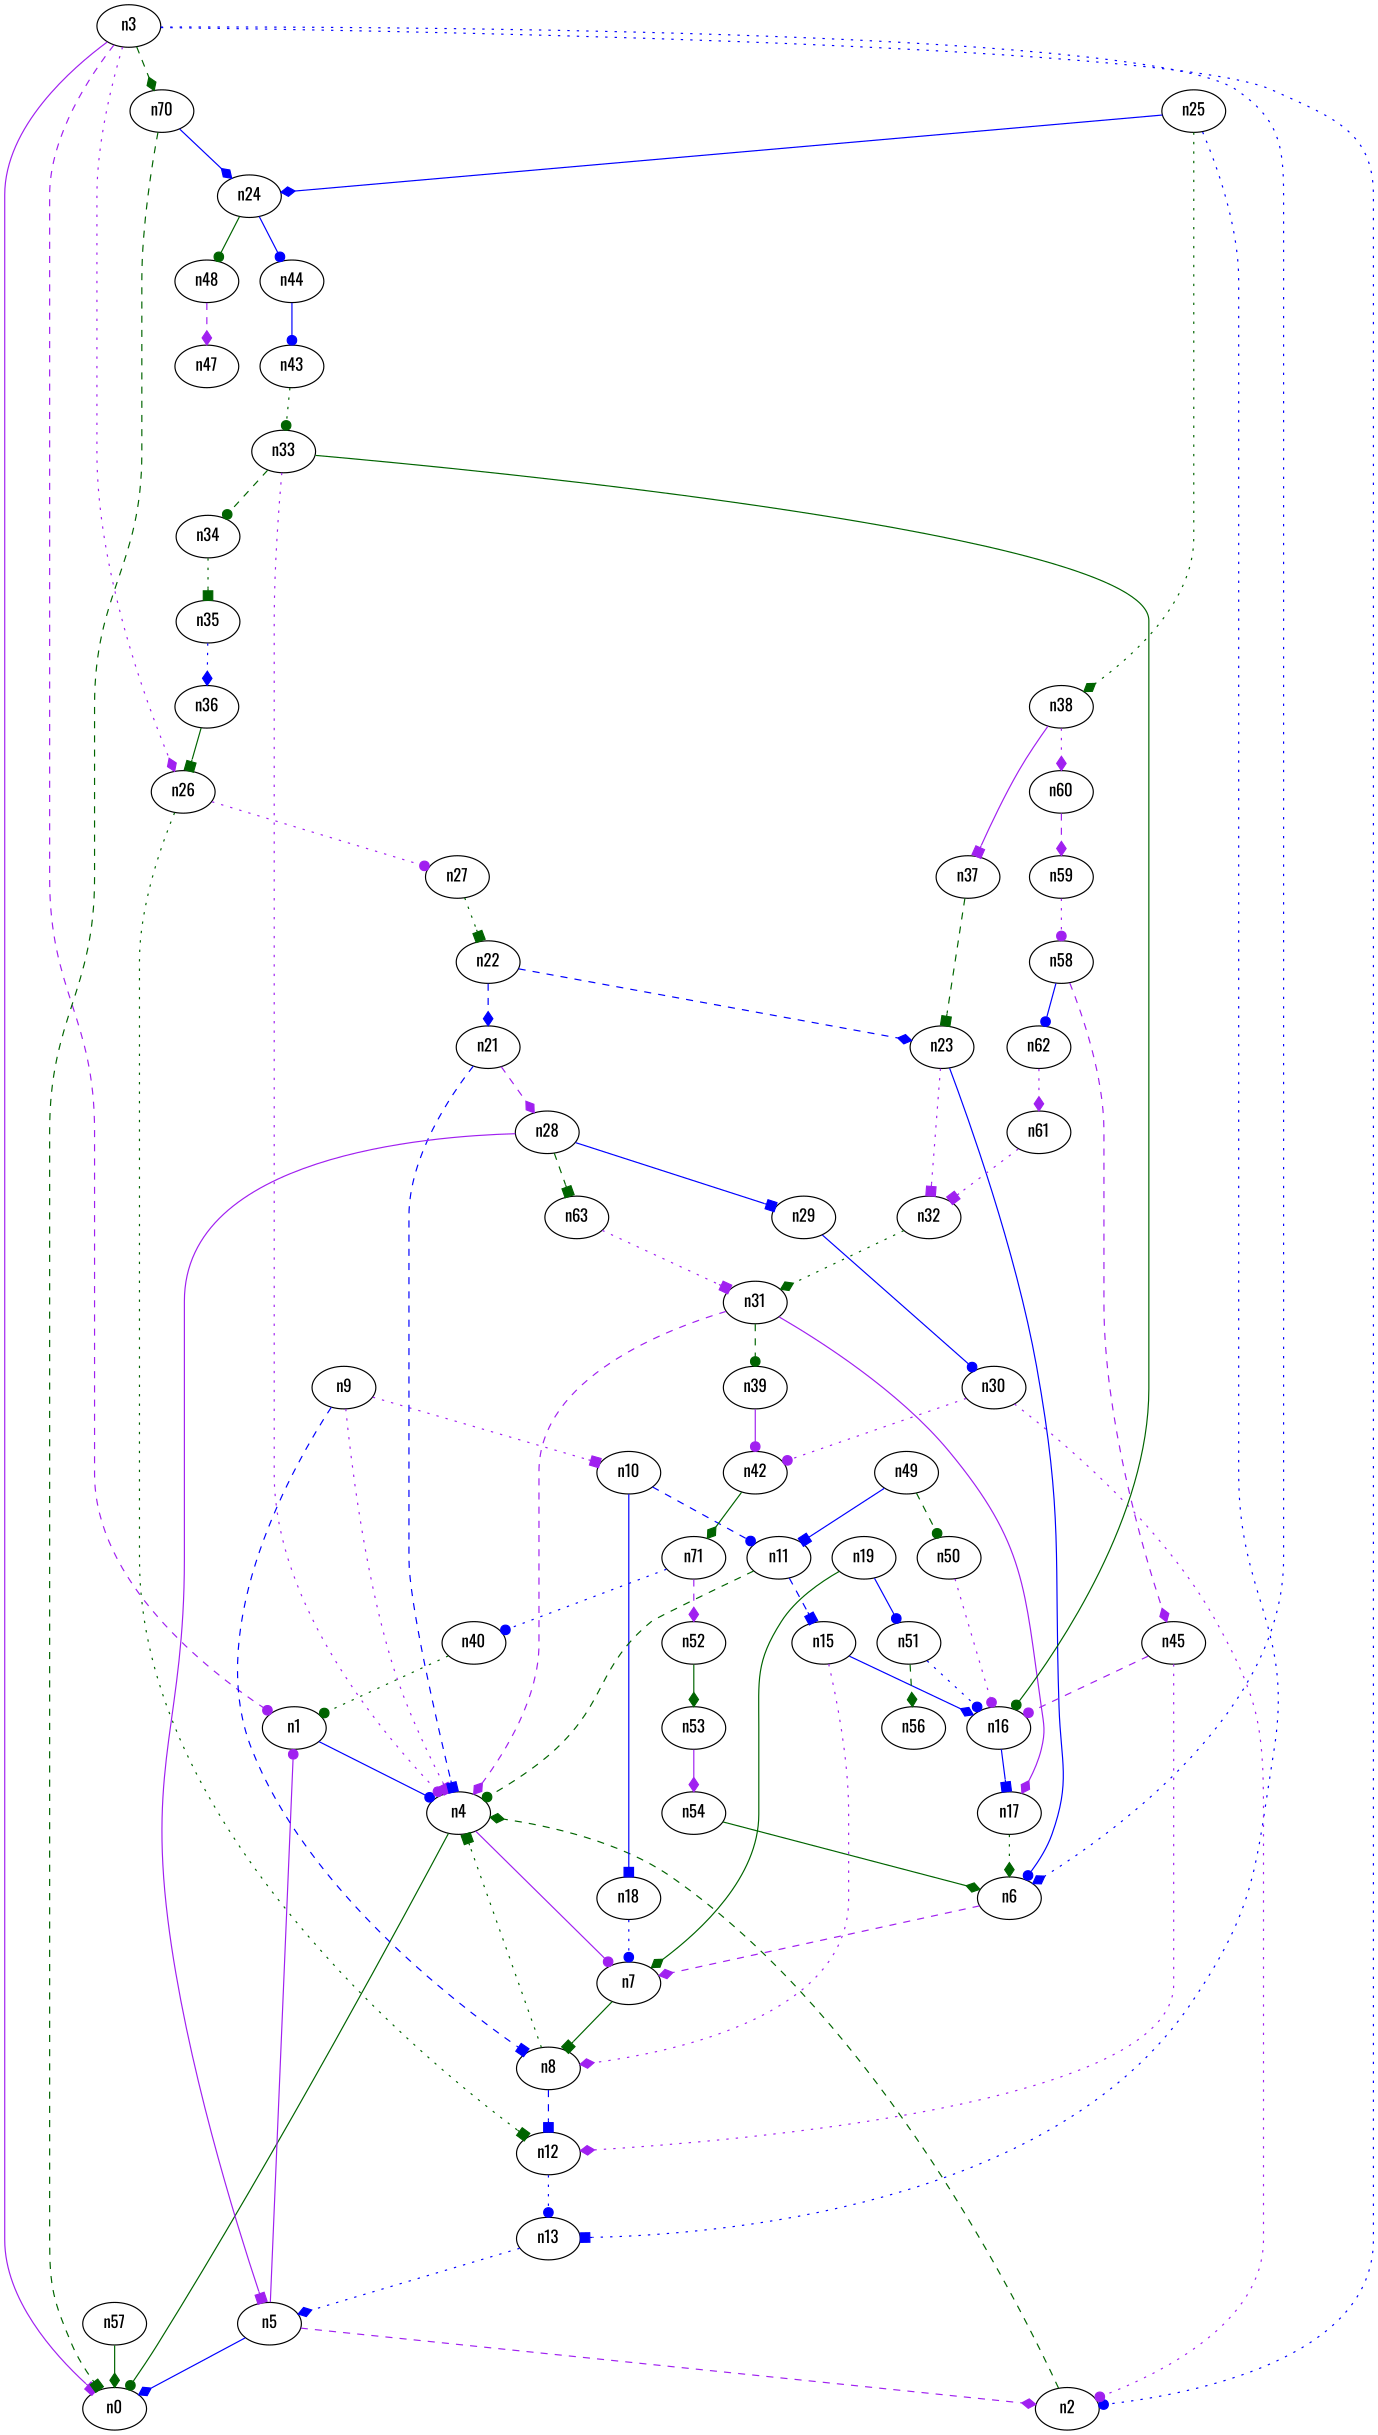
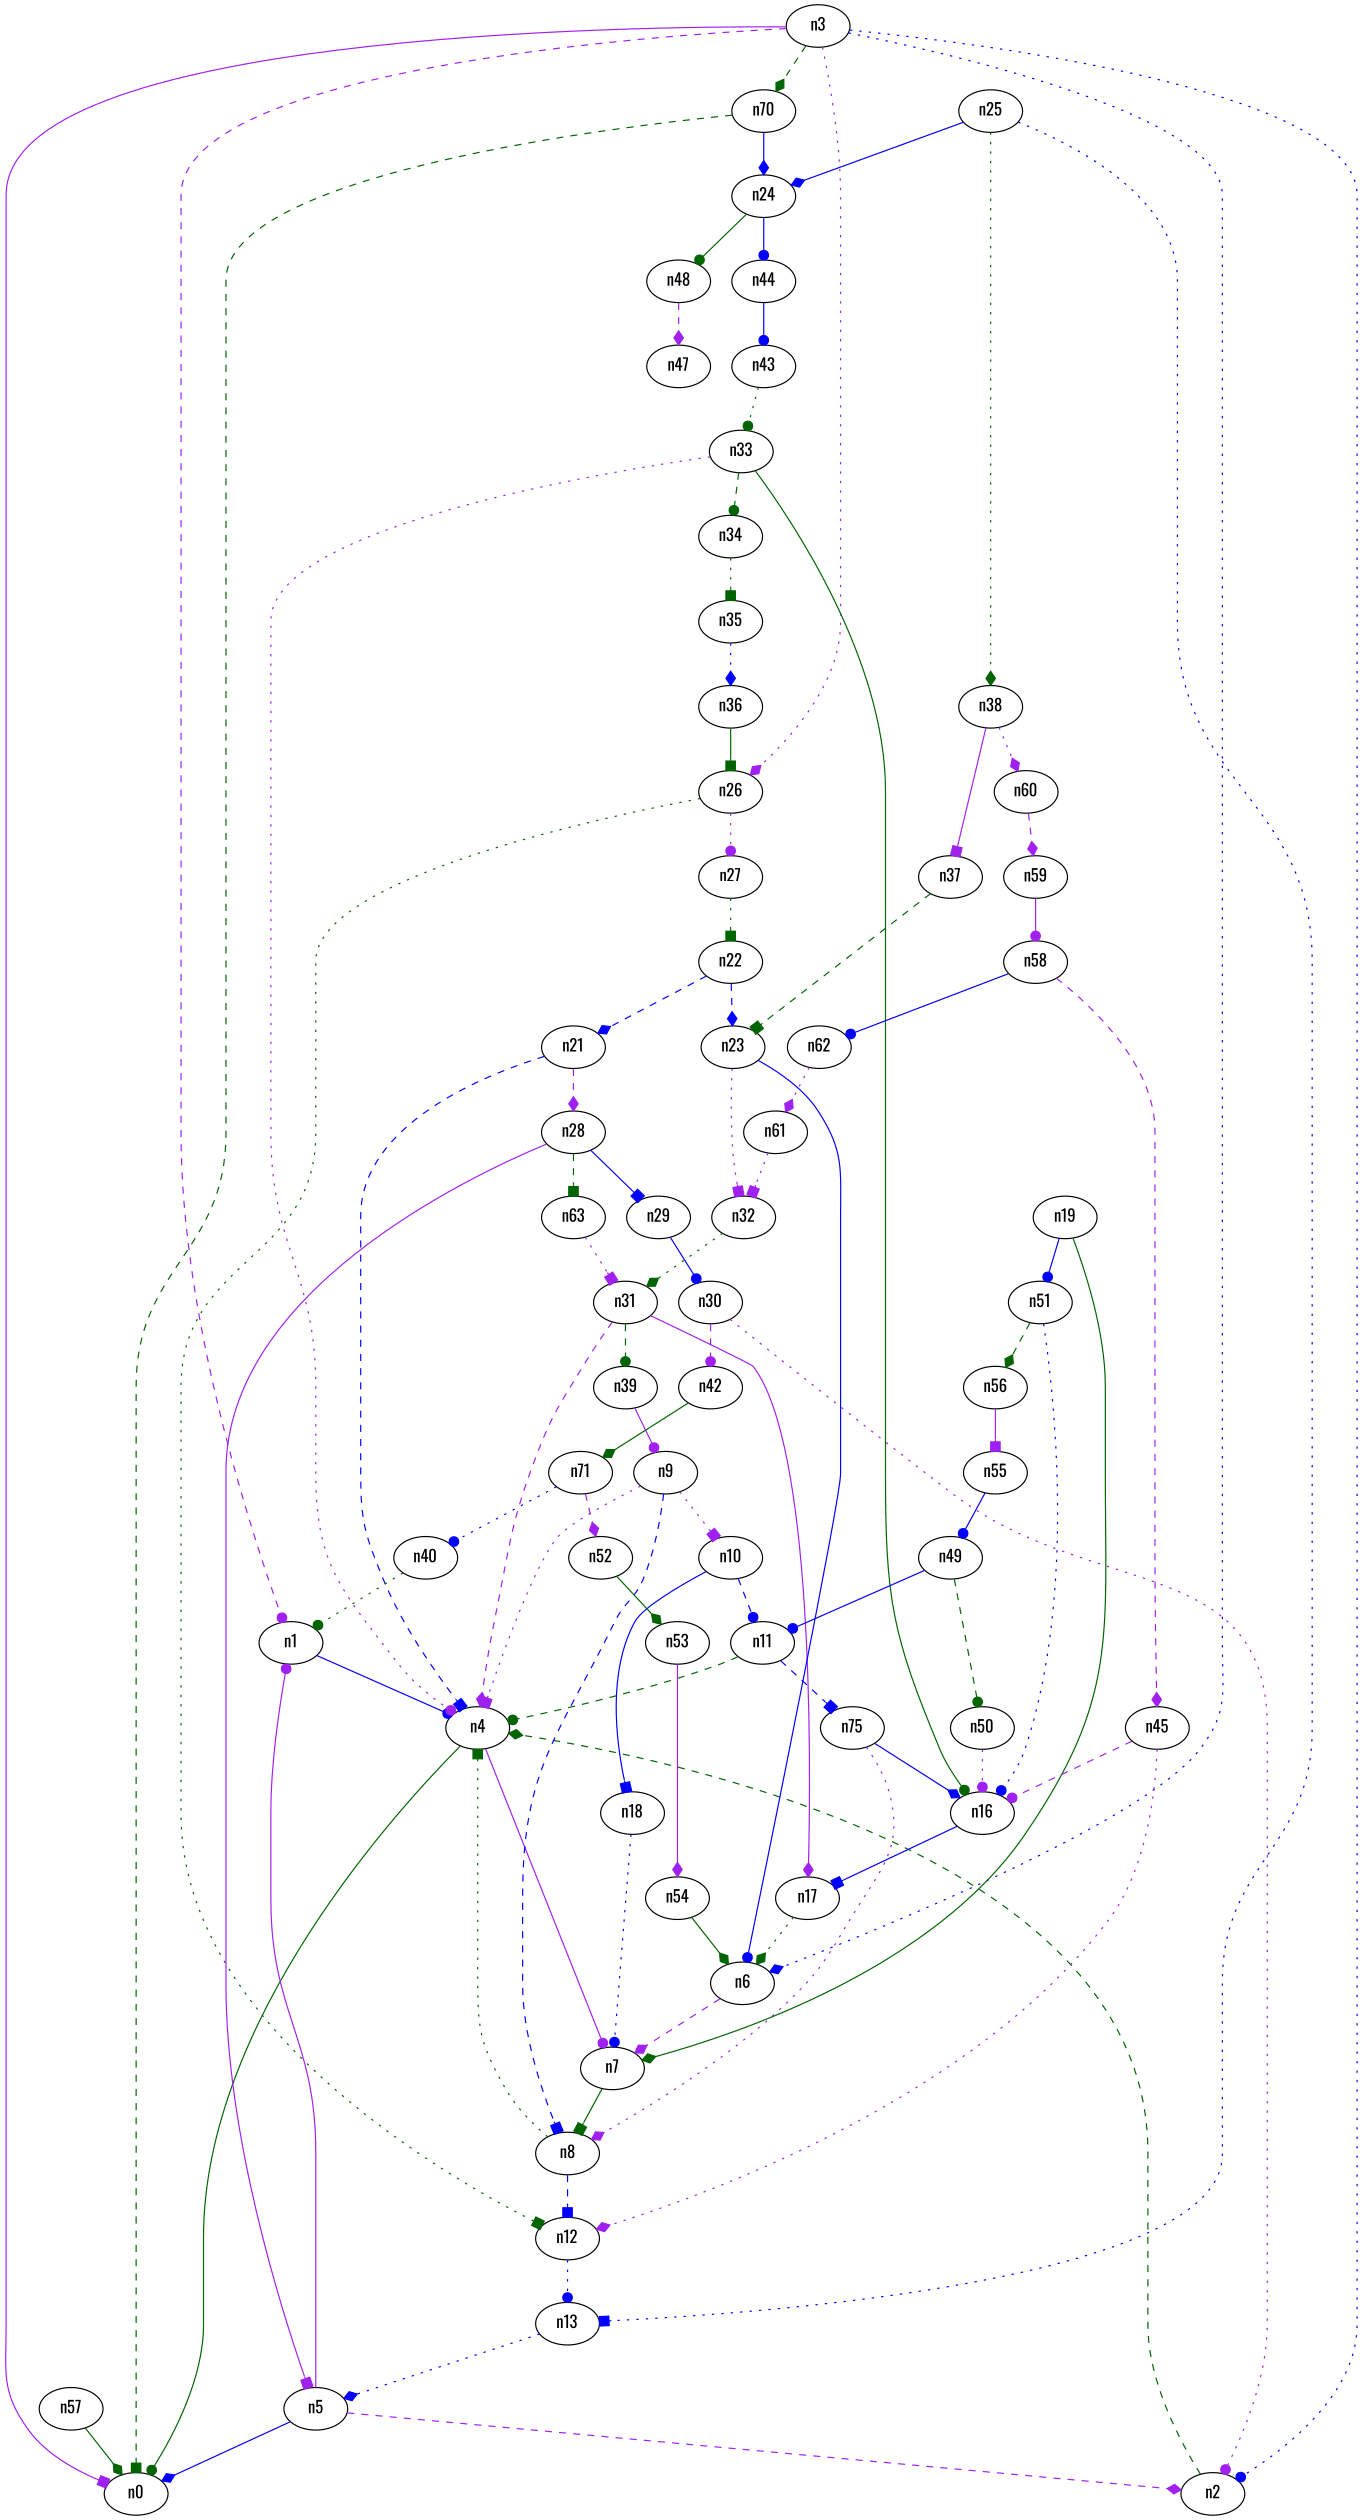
(1061, 915) -> (1036, 915)
(755, 1426) -> (642, 1423)
(879, 1429) -> (711, 1336)
none -> (995, 1473)
(848, 1512) -> (861, 1598)
(824, 1643) -> (852, 1728)
